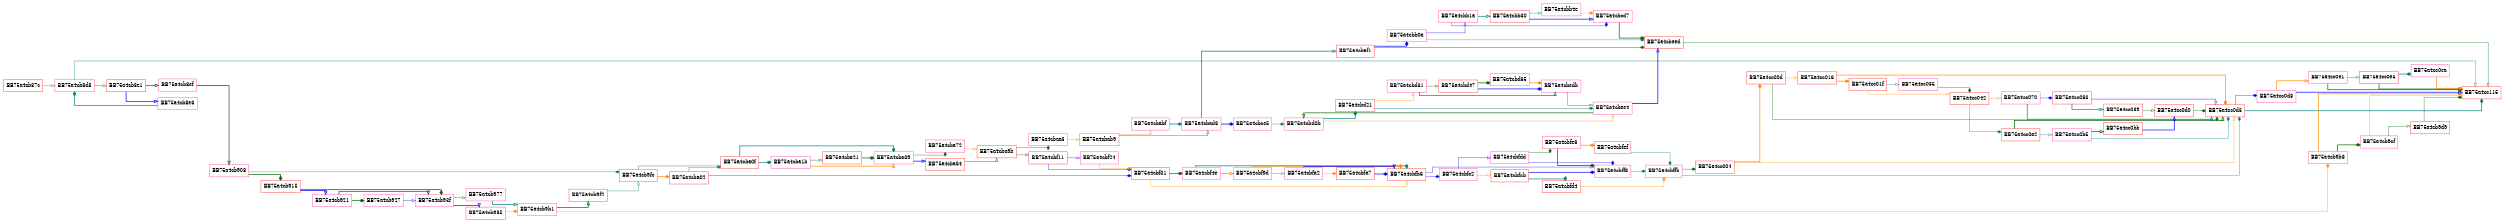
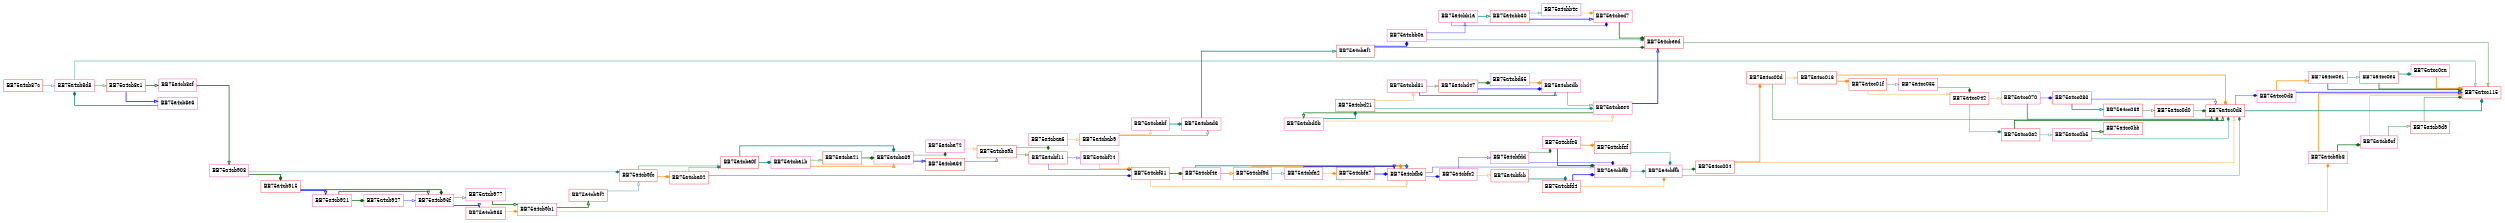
(1253, 124) -> none
(2163, 130) -> none
(1559, 172) -> (1579, 175)
(501, 204) -> (501, 204)
